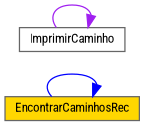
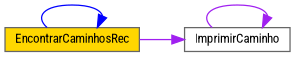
none -> (156, 40)
